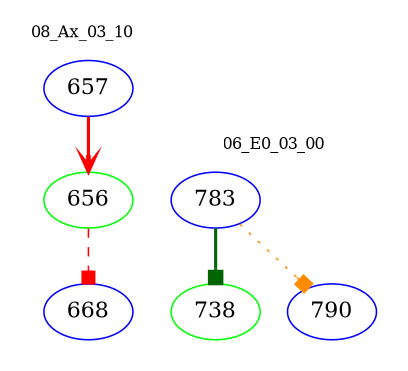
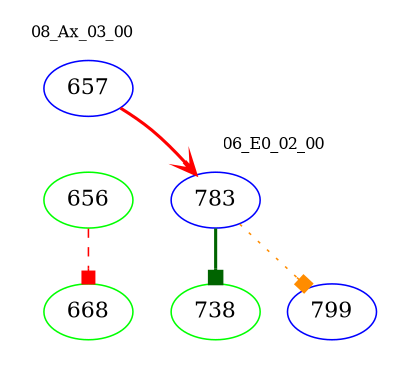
(82, 33) -> (82, 33)
(88, 137) -> (169, 146)
(274, 145) -> (274, 145)
(88, 312) -> (88, 312)
(332, 312) -> (332, 312)
